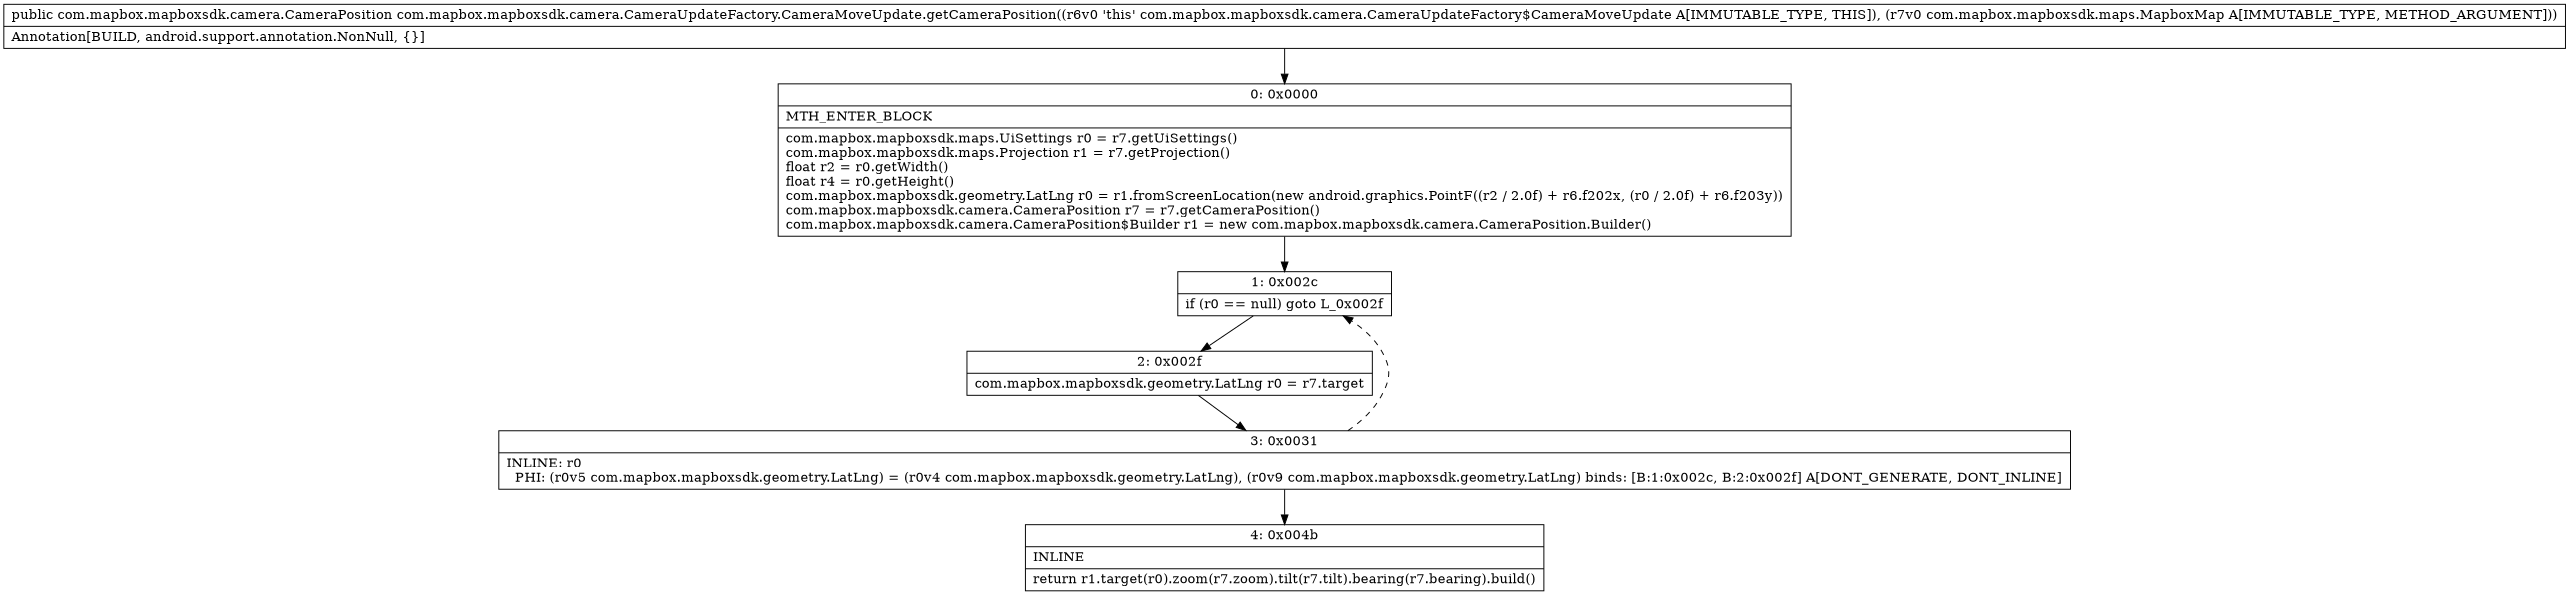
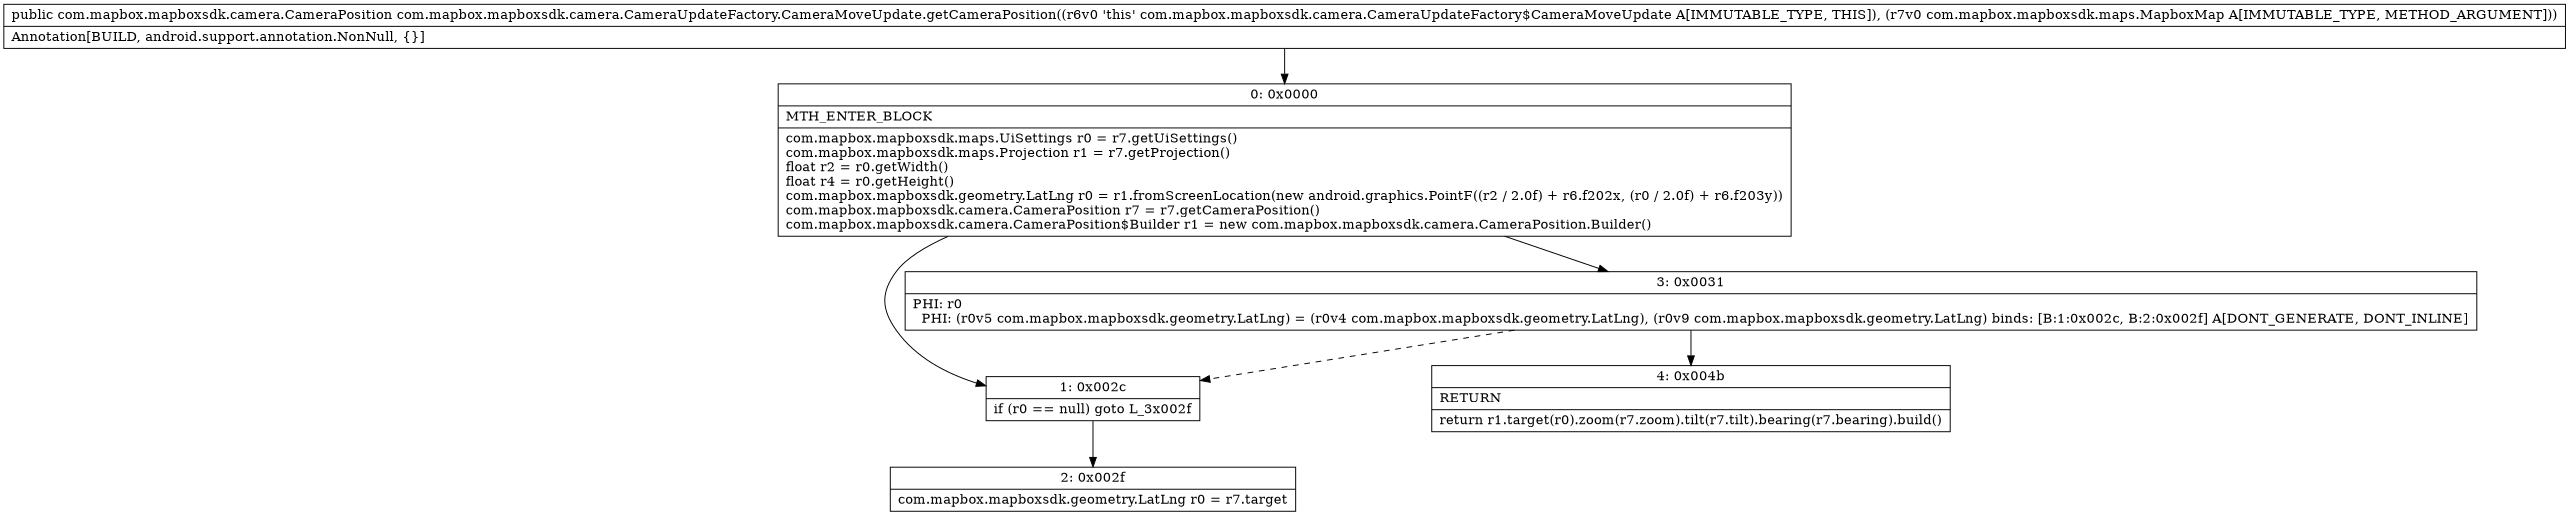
(1285, 304) -> (1093, 409)
(1218, 410) -> (1552, 252)
(547, 463) -> (940, 304)
(1059, 557) -> (1471, 398)
